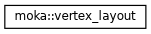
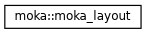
(75, 17) -> (73, 17)
